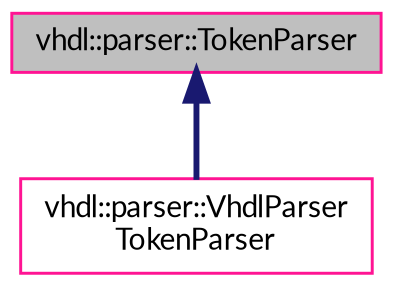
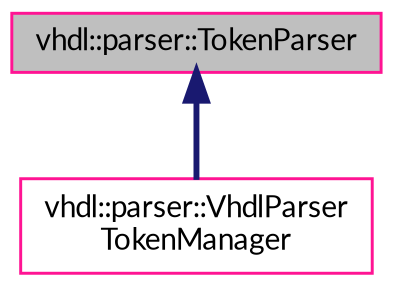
(196, 226) -> (196, 226)
